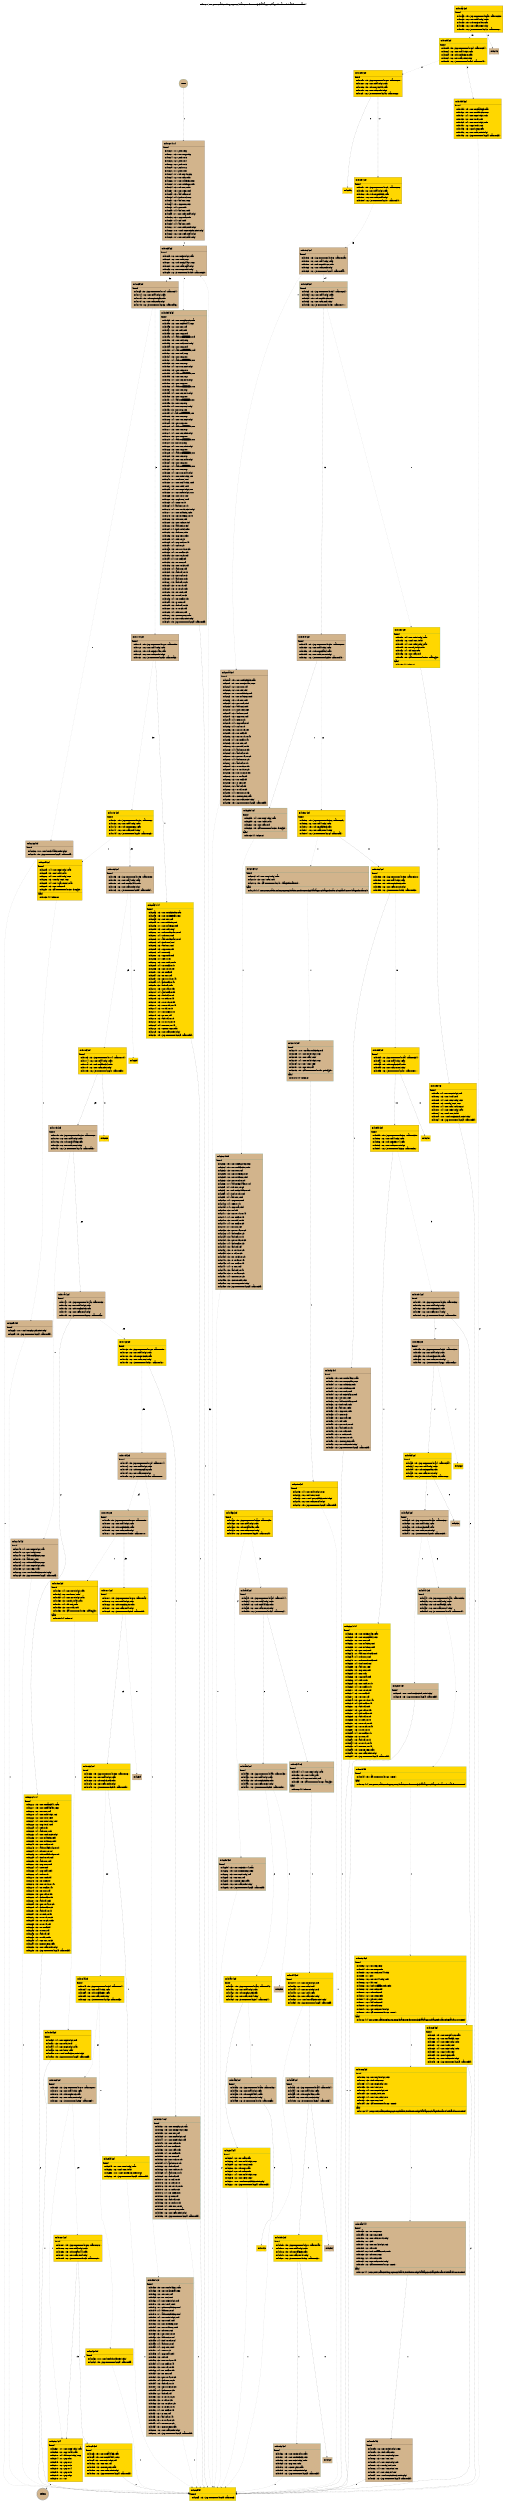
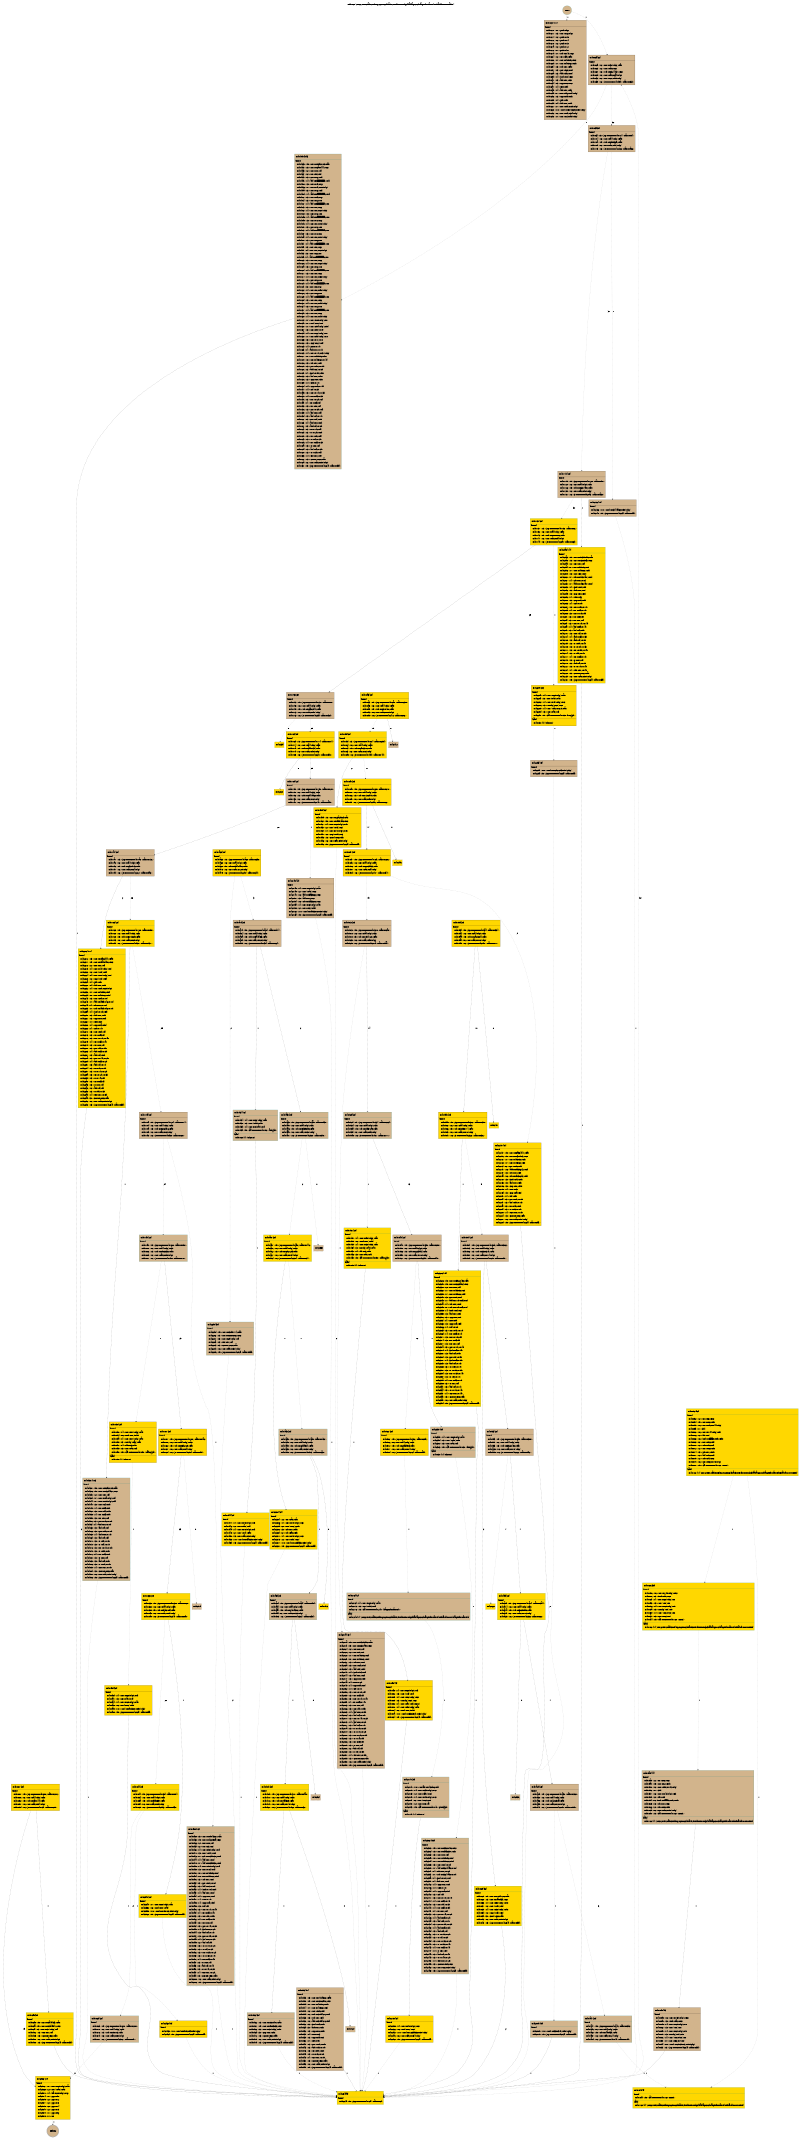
(183, 243) -> (594, 28)
(395, 880) -> none
none -> (517, 1184)
(410, 1871) -> (758, 1791)
(309, 2041) -> (318, 1525)
(75, 2169) -> none
